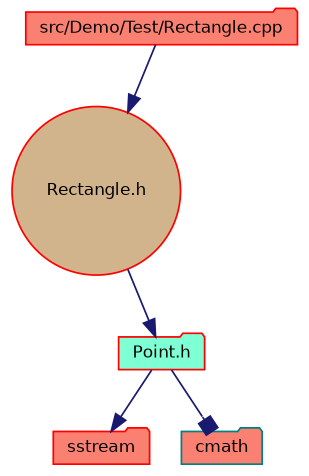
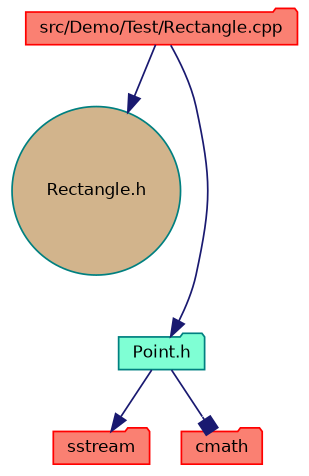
(96, 191) -> (96, 191)
(138, 295) -> (207, 182)
(162, 353) -> (162, 353)
(222, 448) -> (222, 448)
